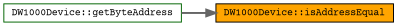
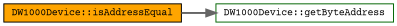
(194, 13) -> (194, 13)
